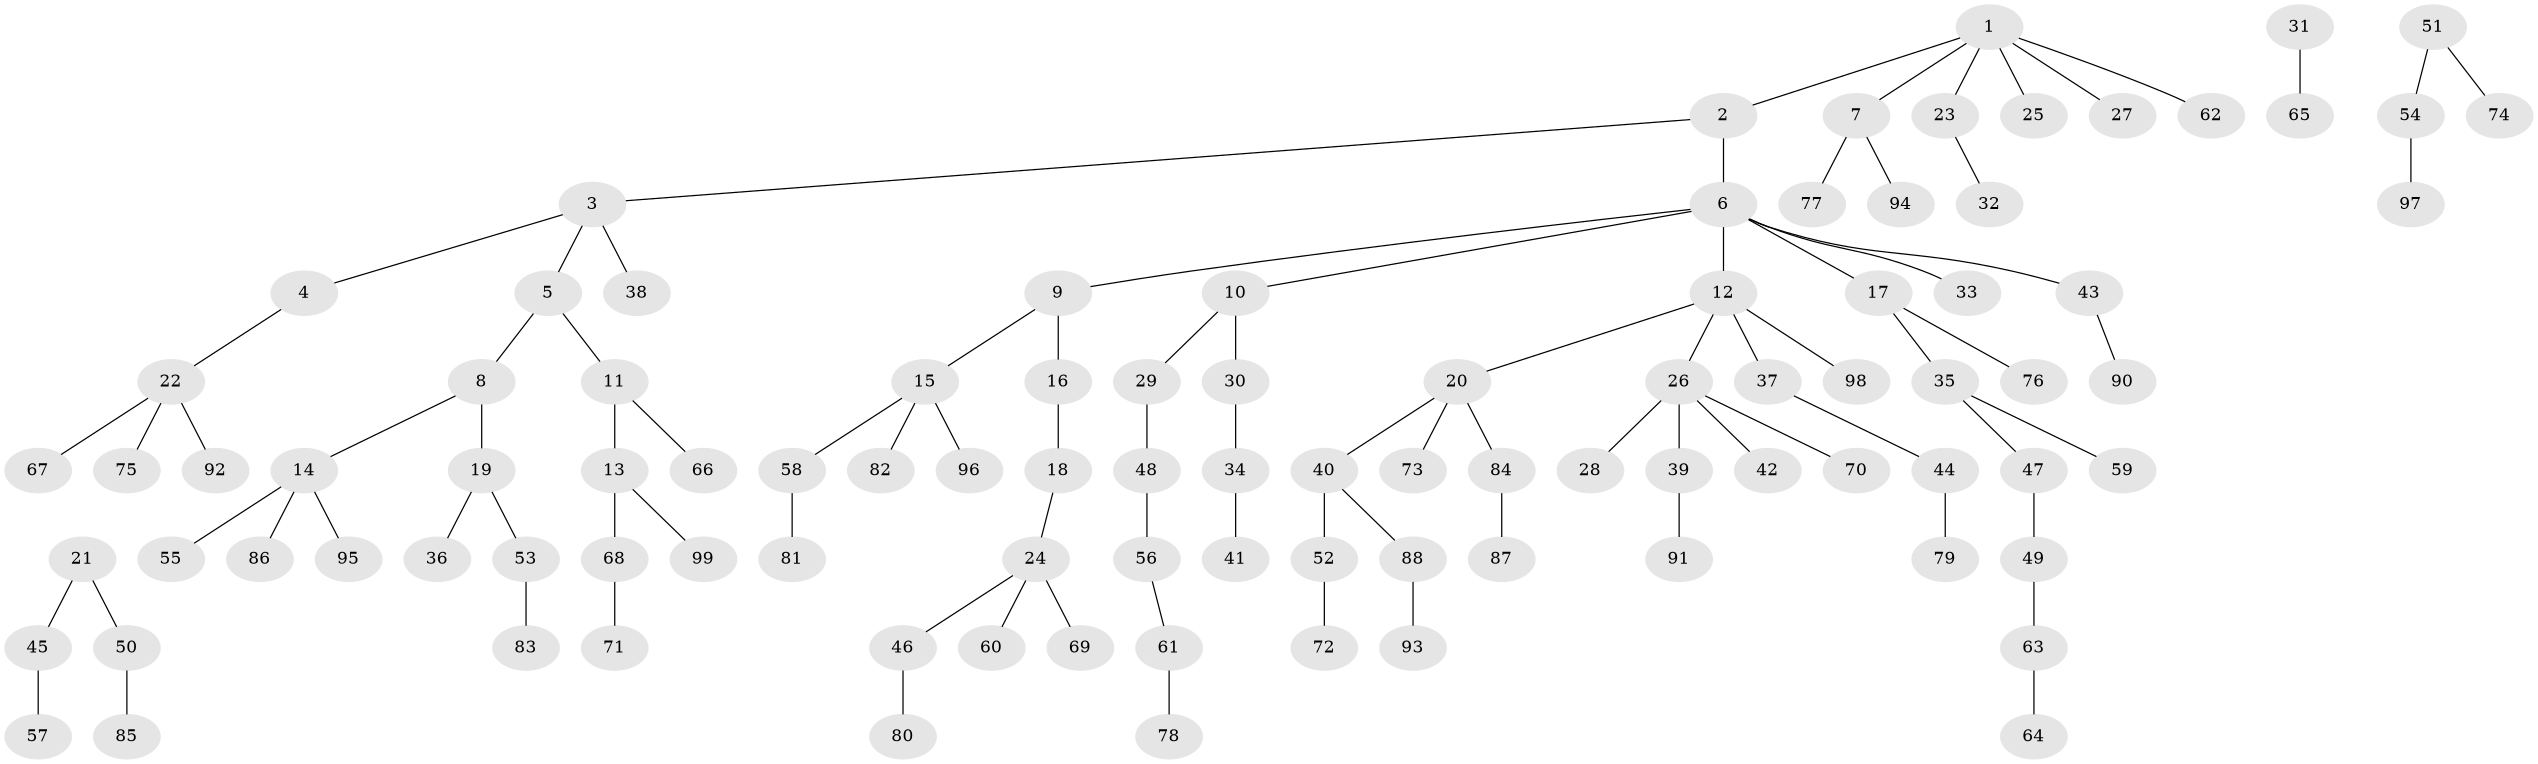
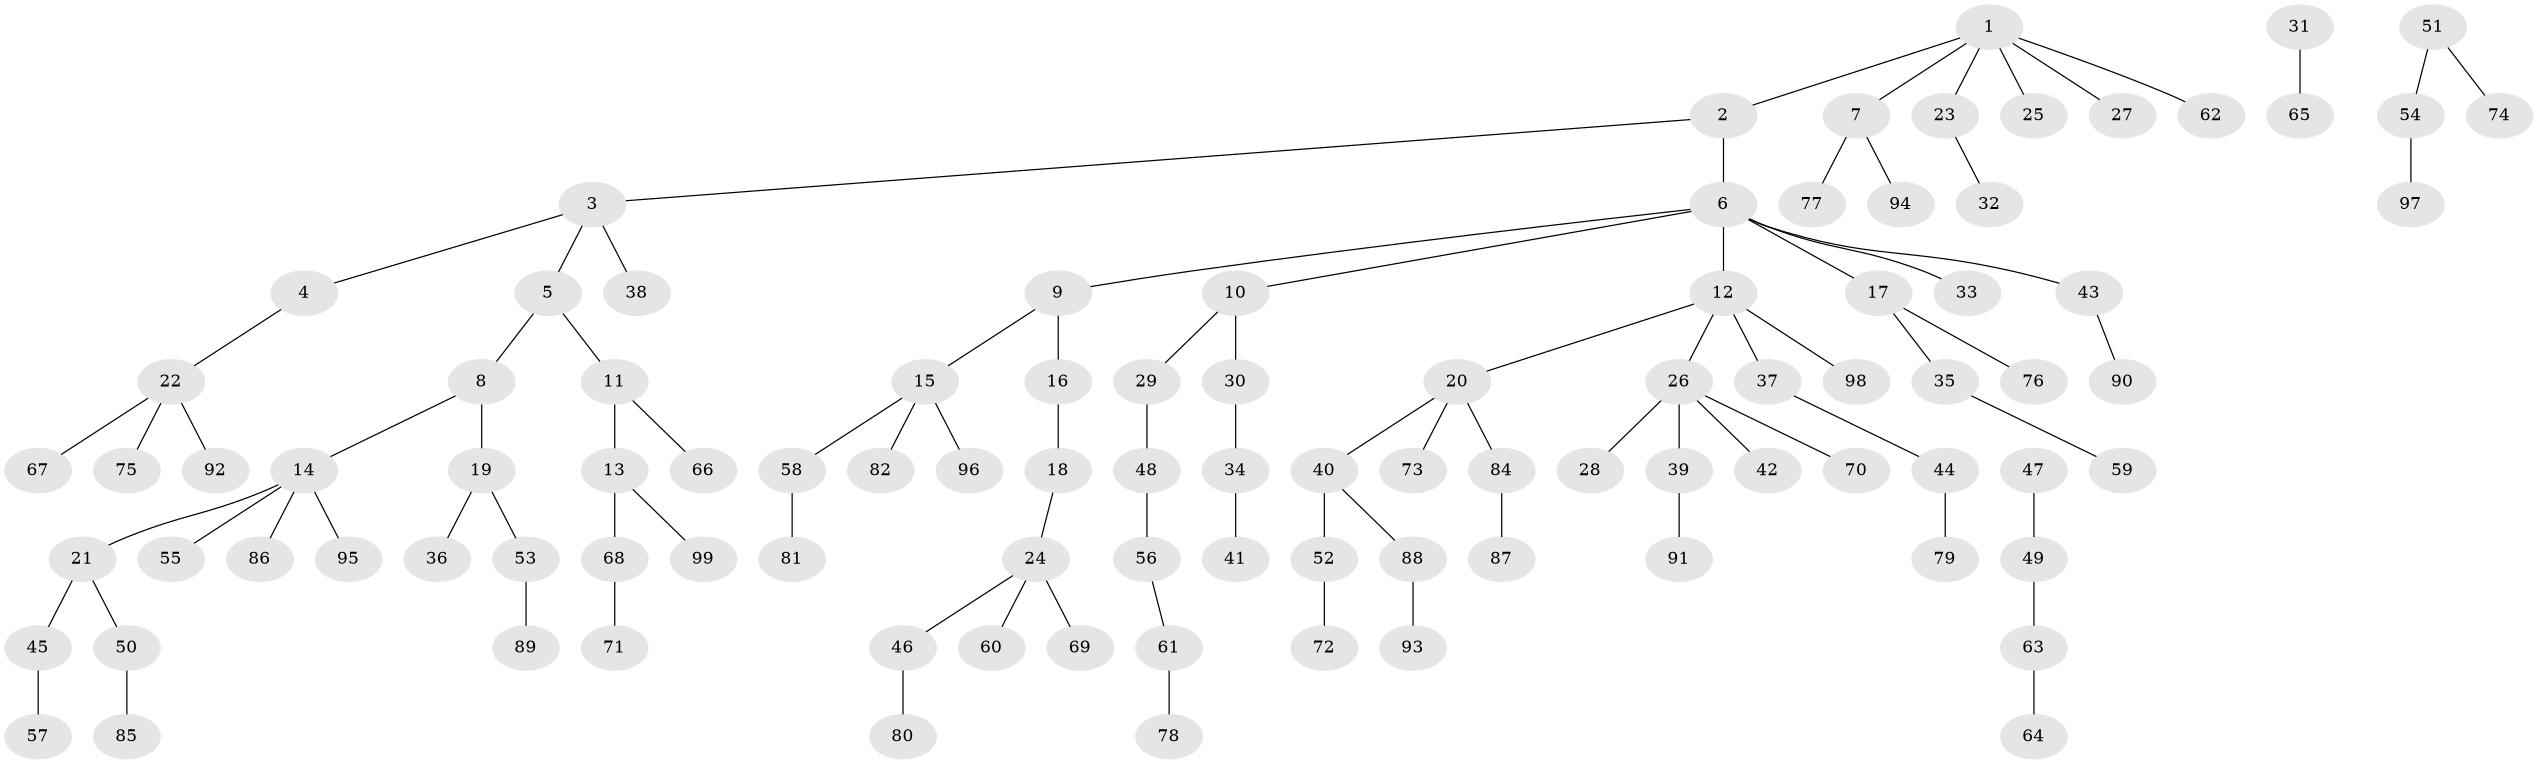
(1989, 426) -> none
none -> (193, 515)
(526, 648) -> (526, 648)
